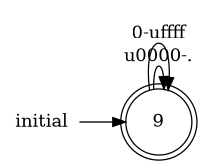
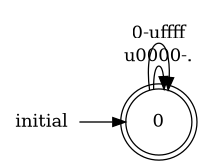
(159, 122) -> (159, 122)
